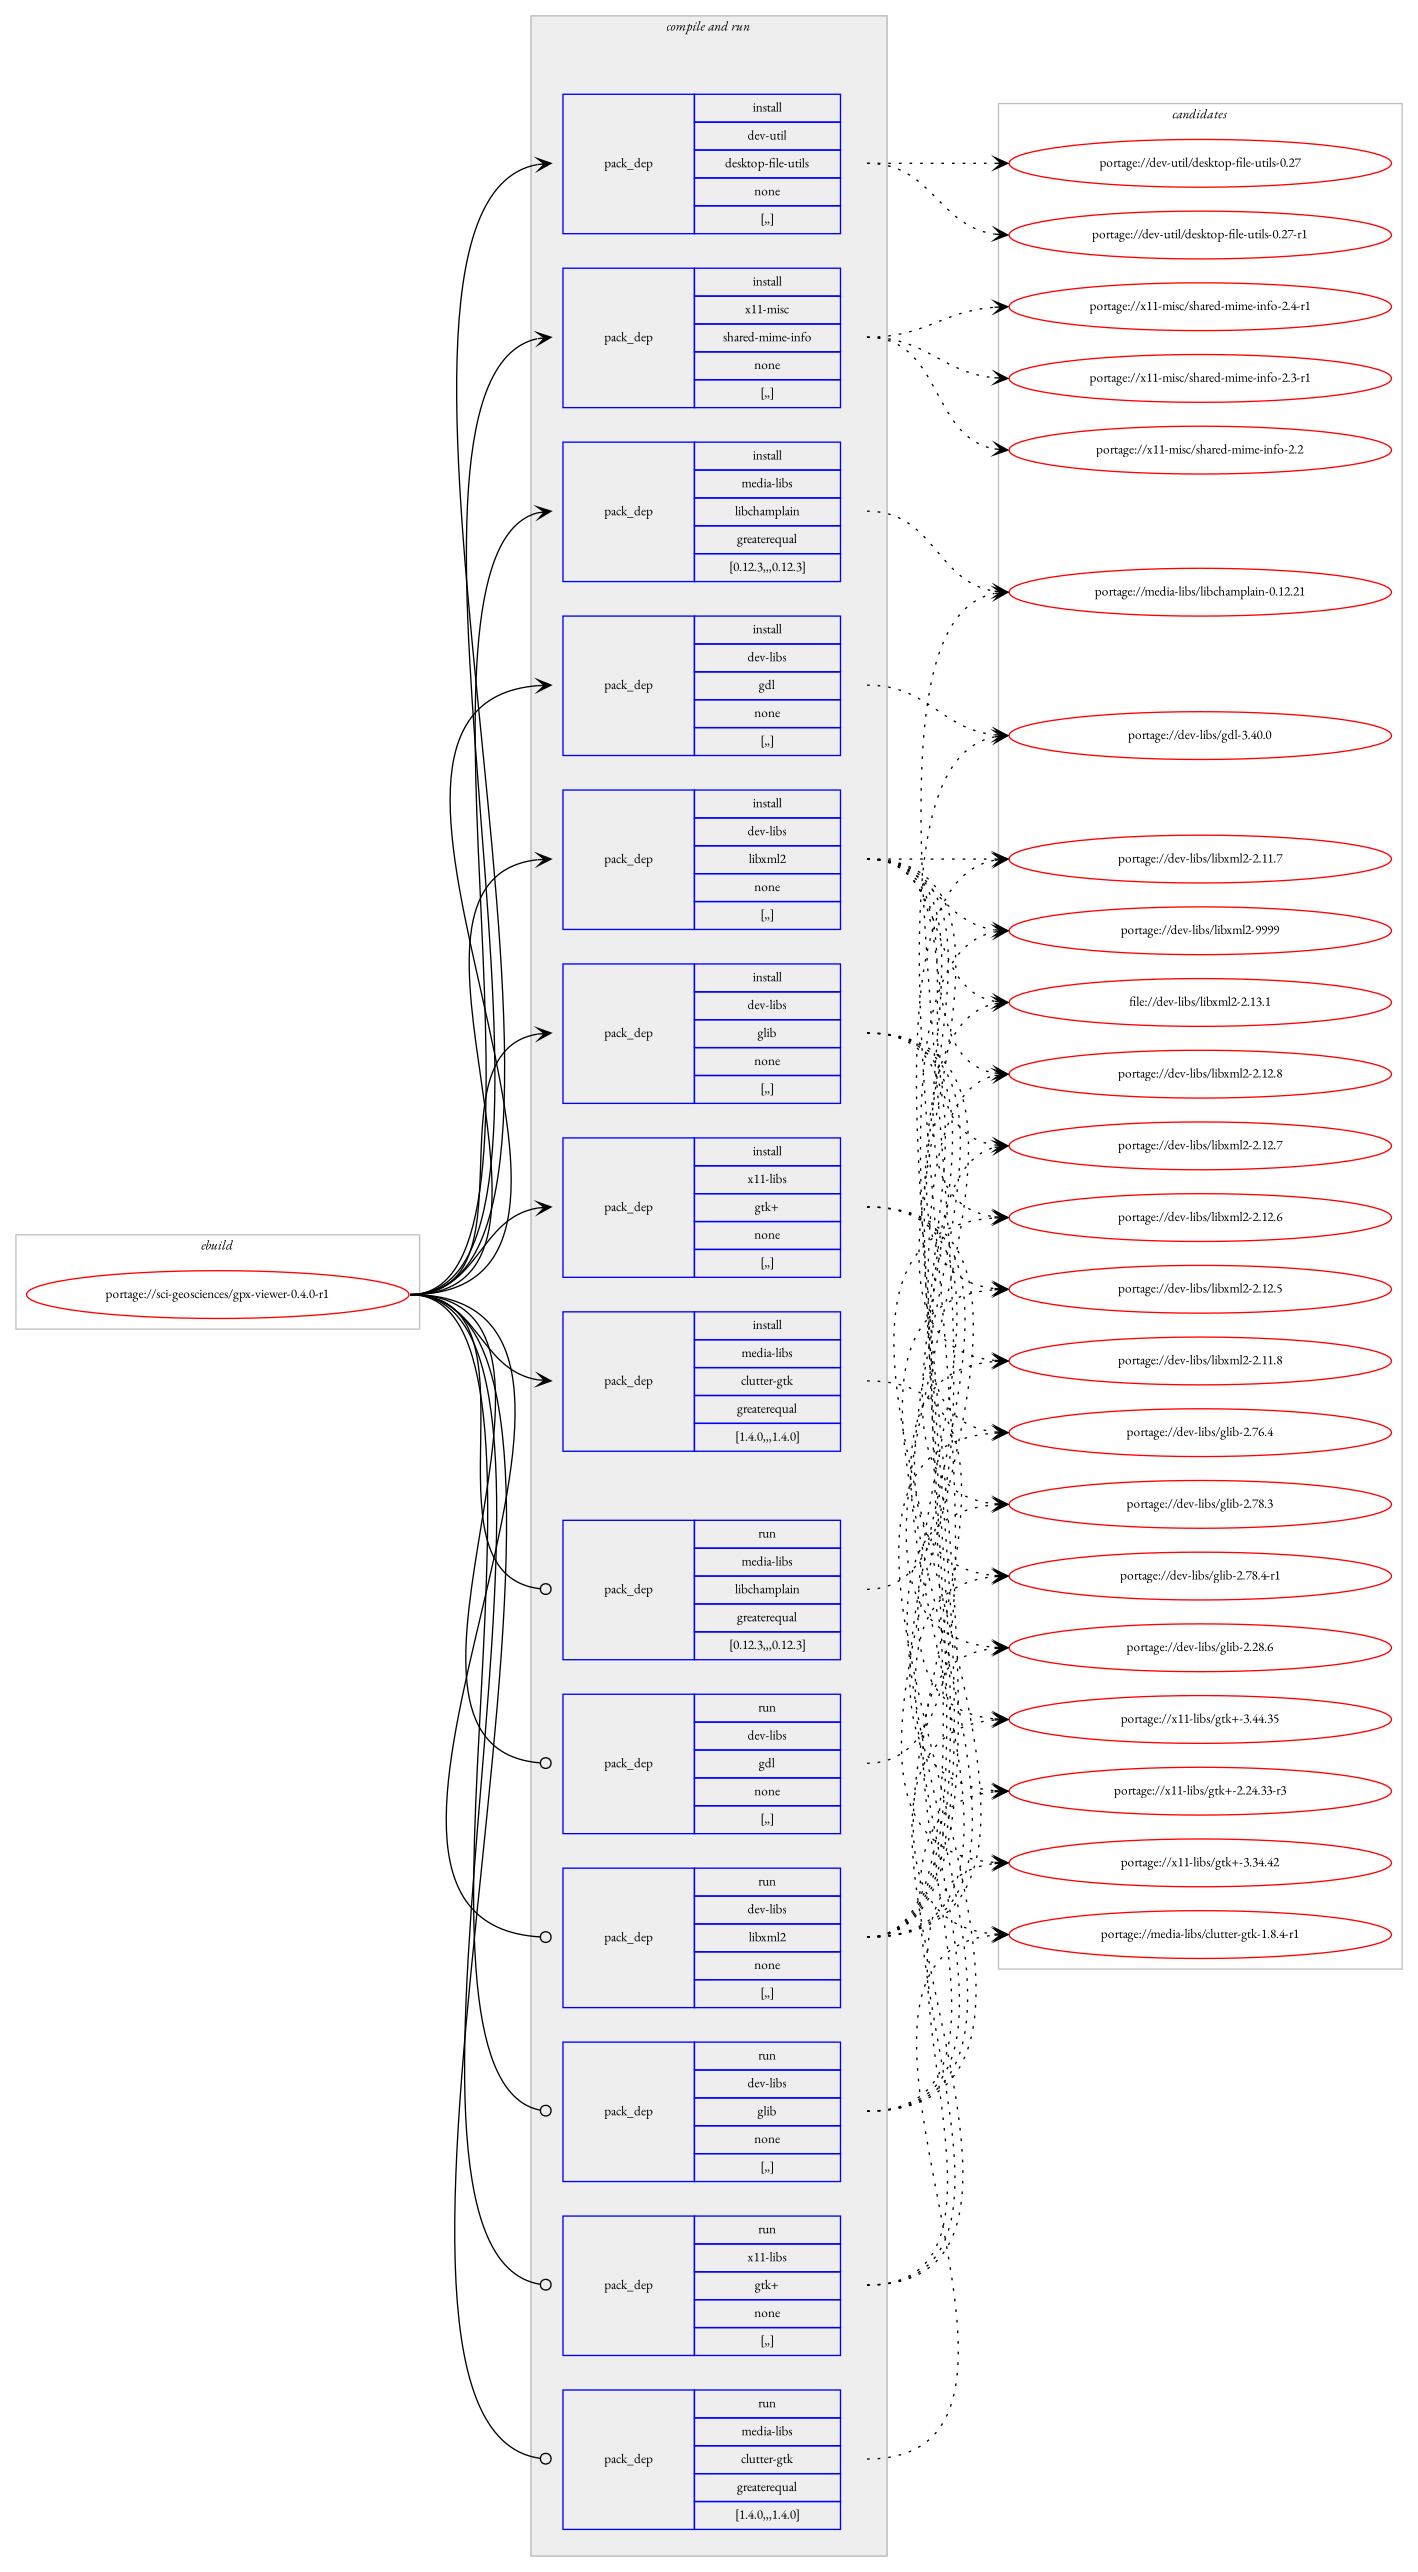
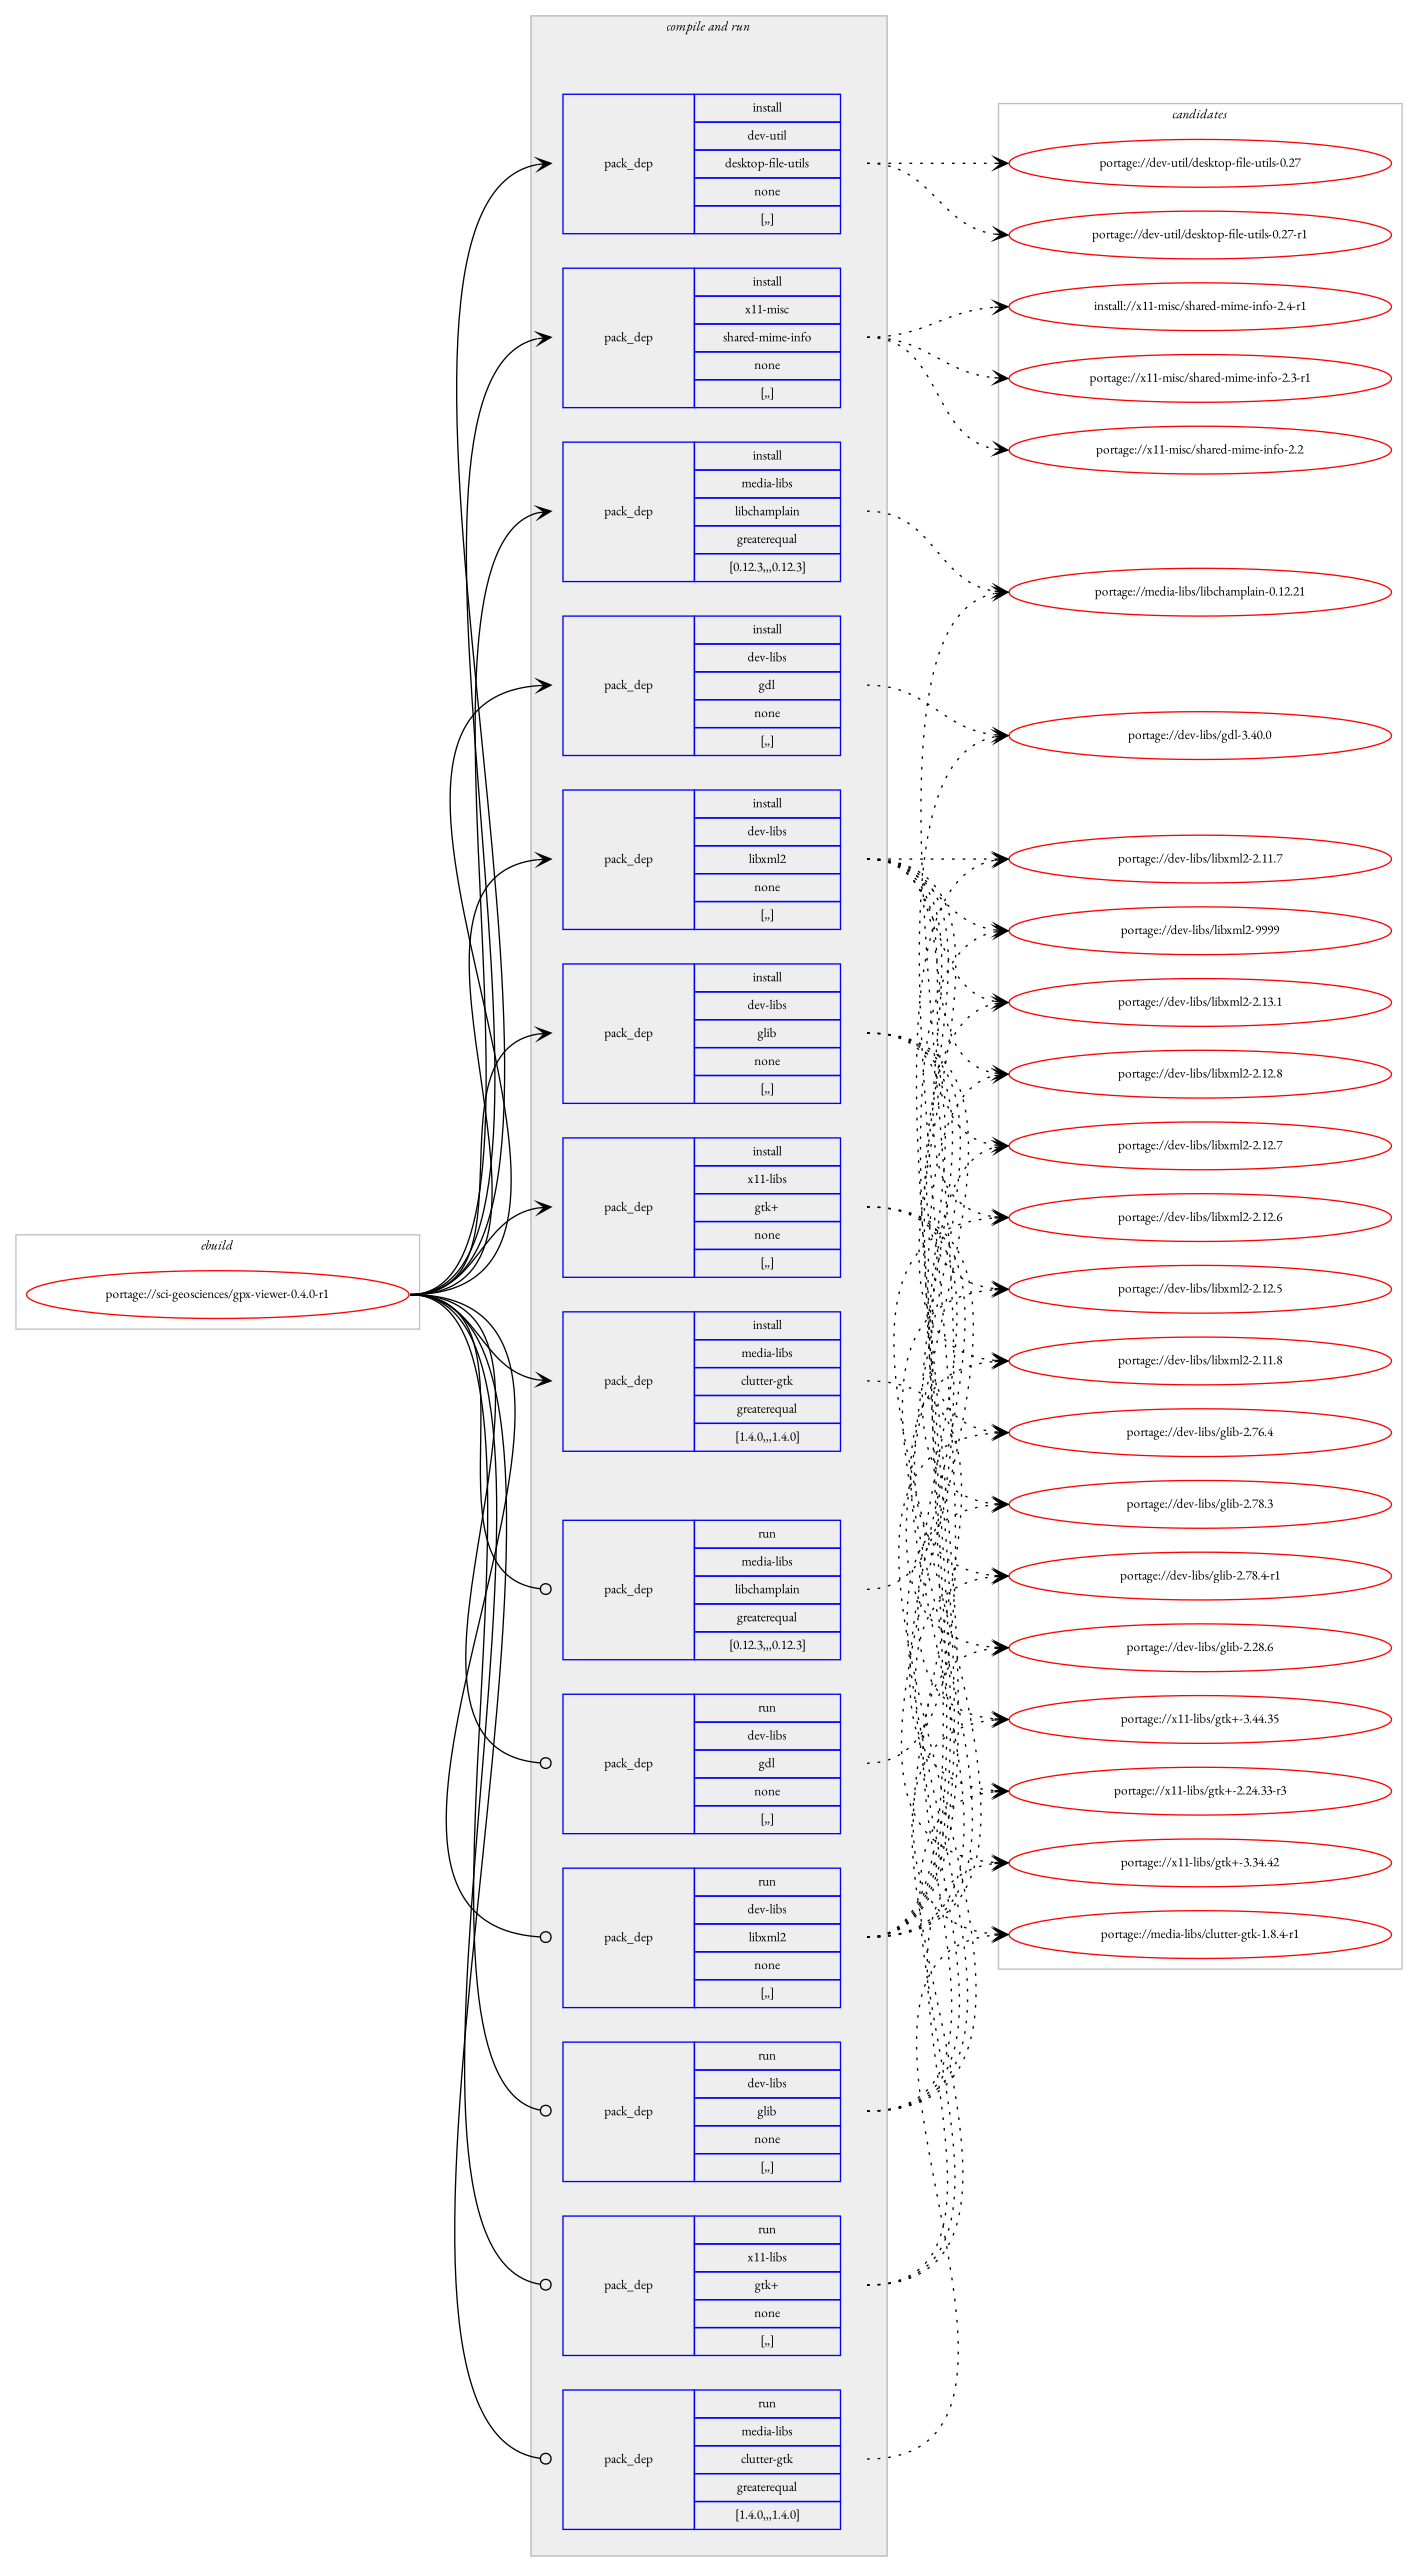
(1200, 307) -> (1200, 307)
(1200, 1002) -> (1200, 1002)
